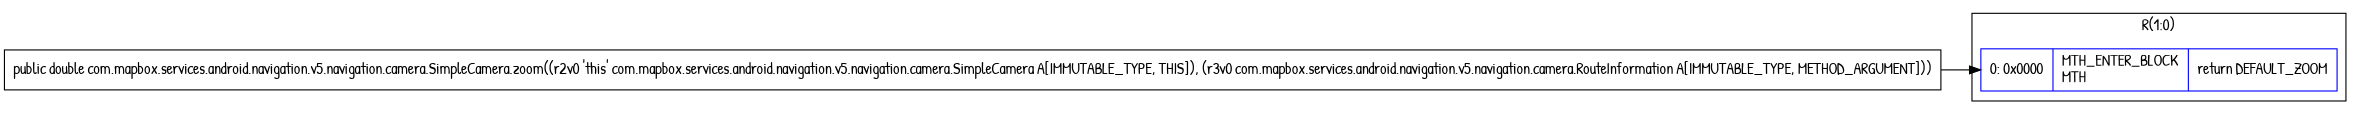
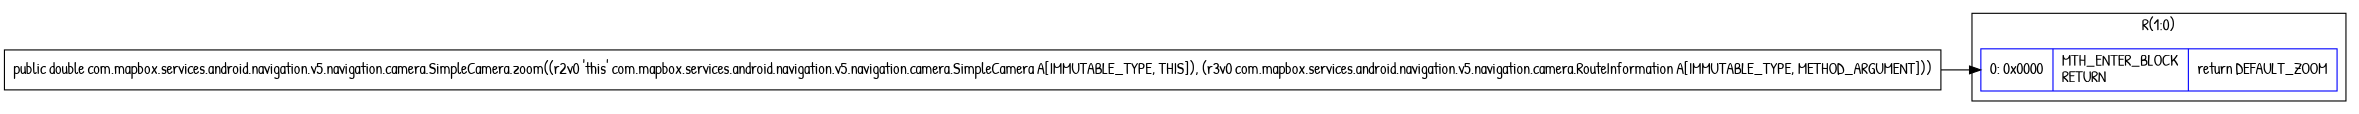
(2074, 78) -> (2084, 78)
